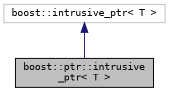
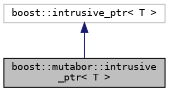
(84, 73) -> (84, 73)
